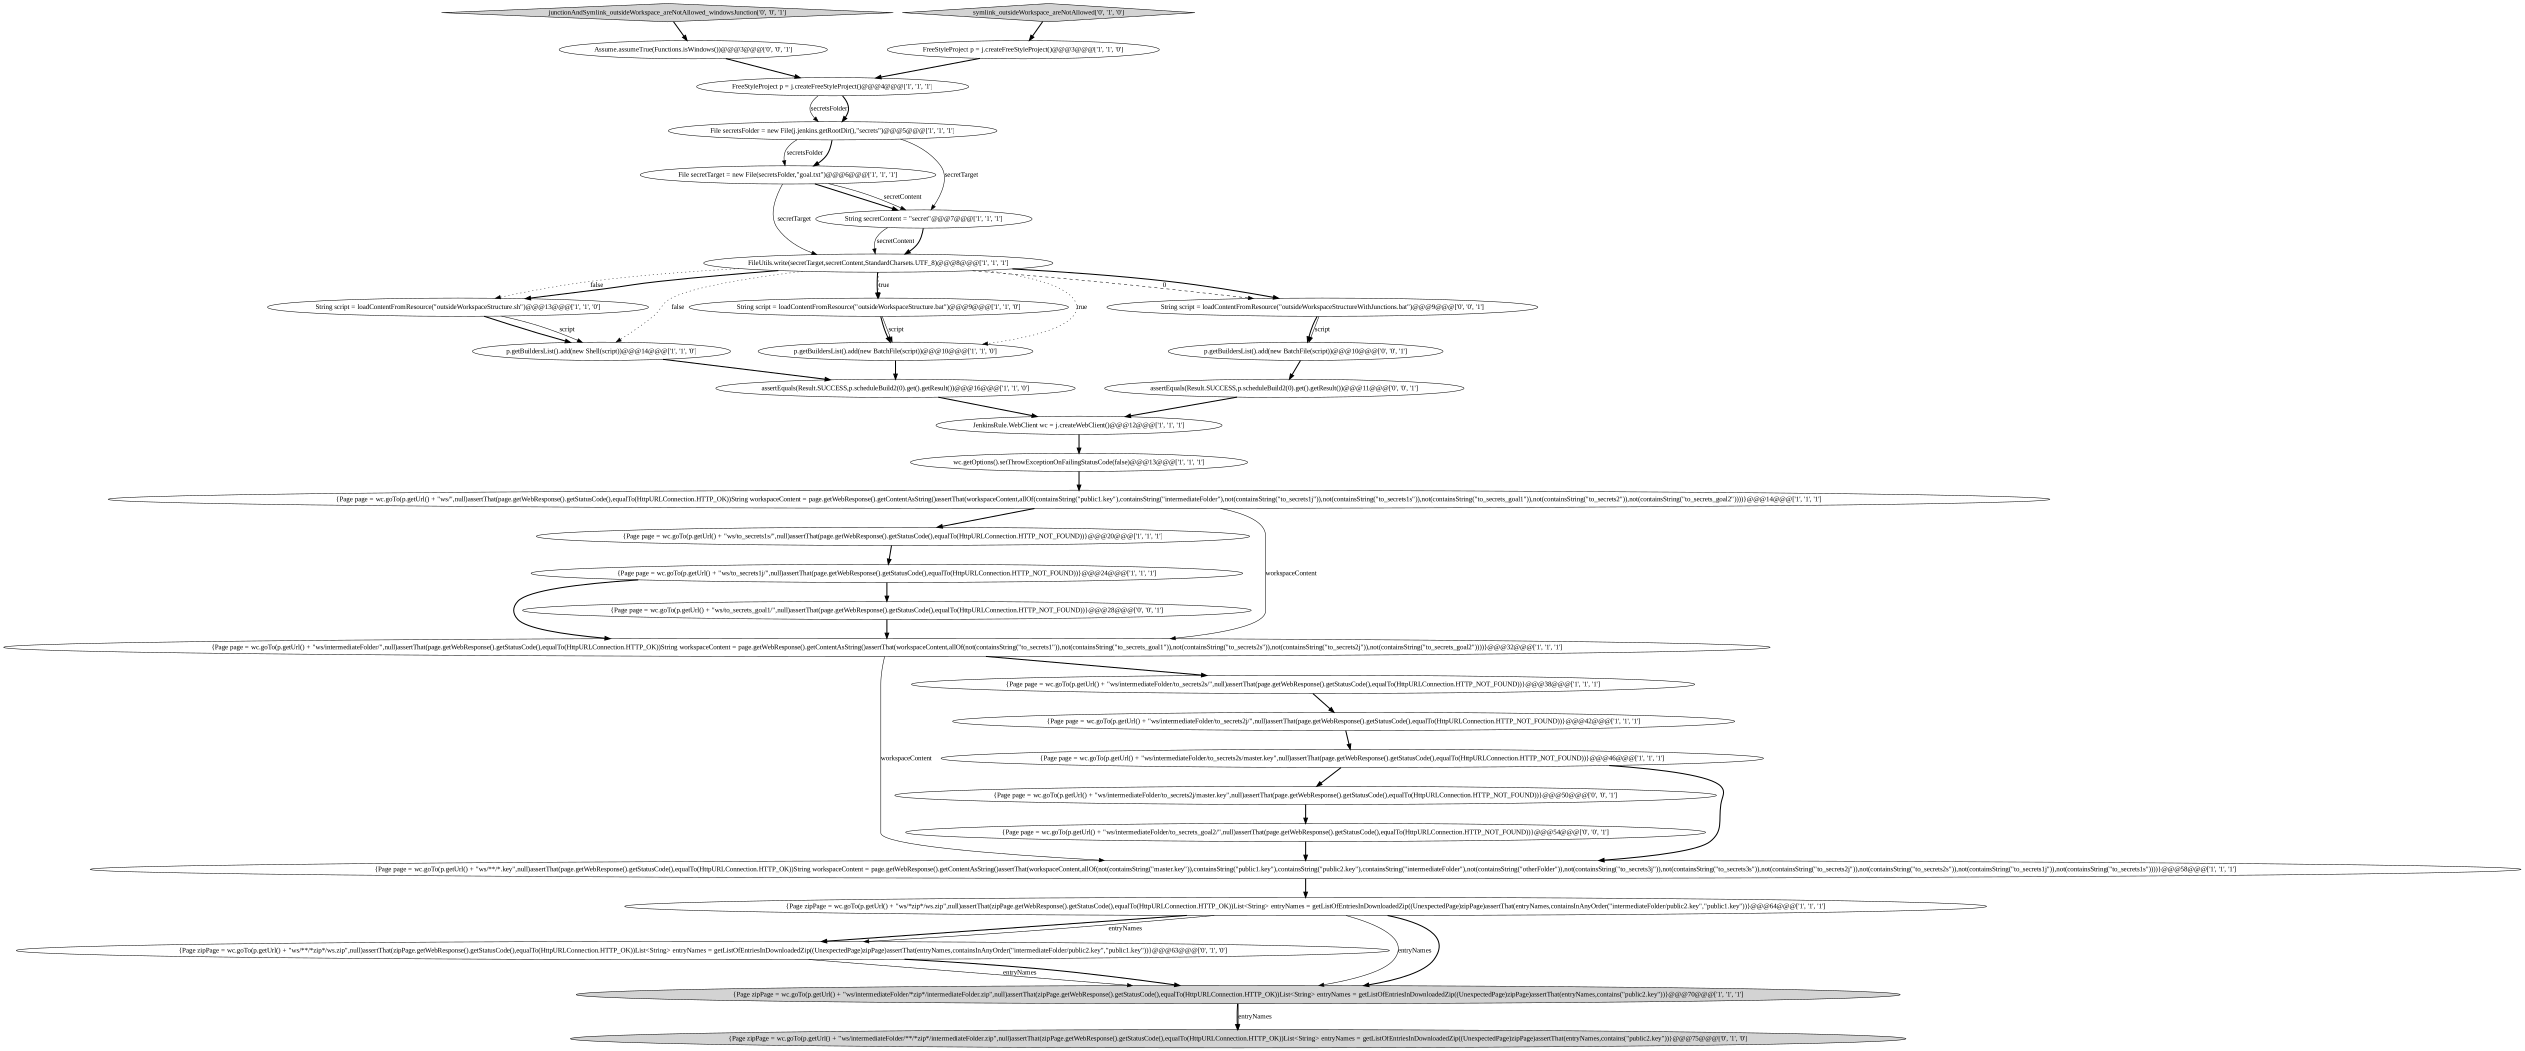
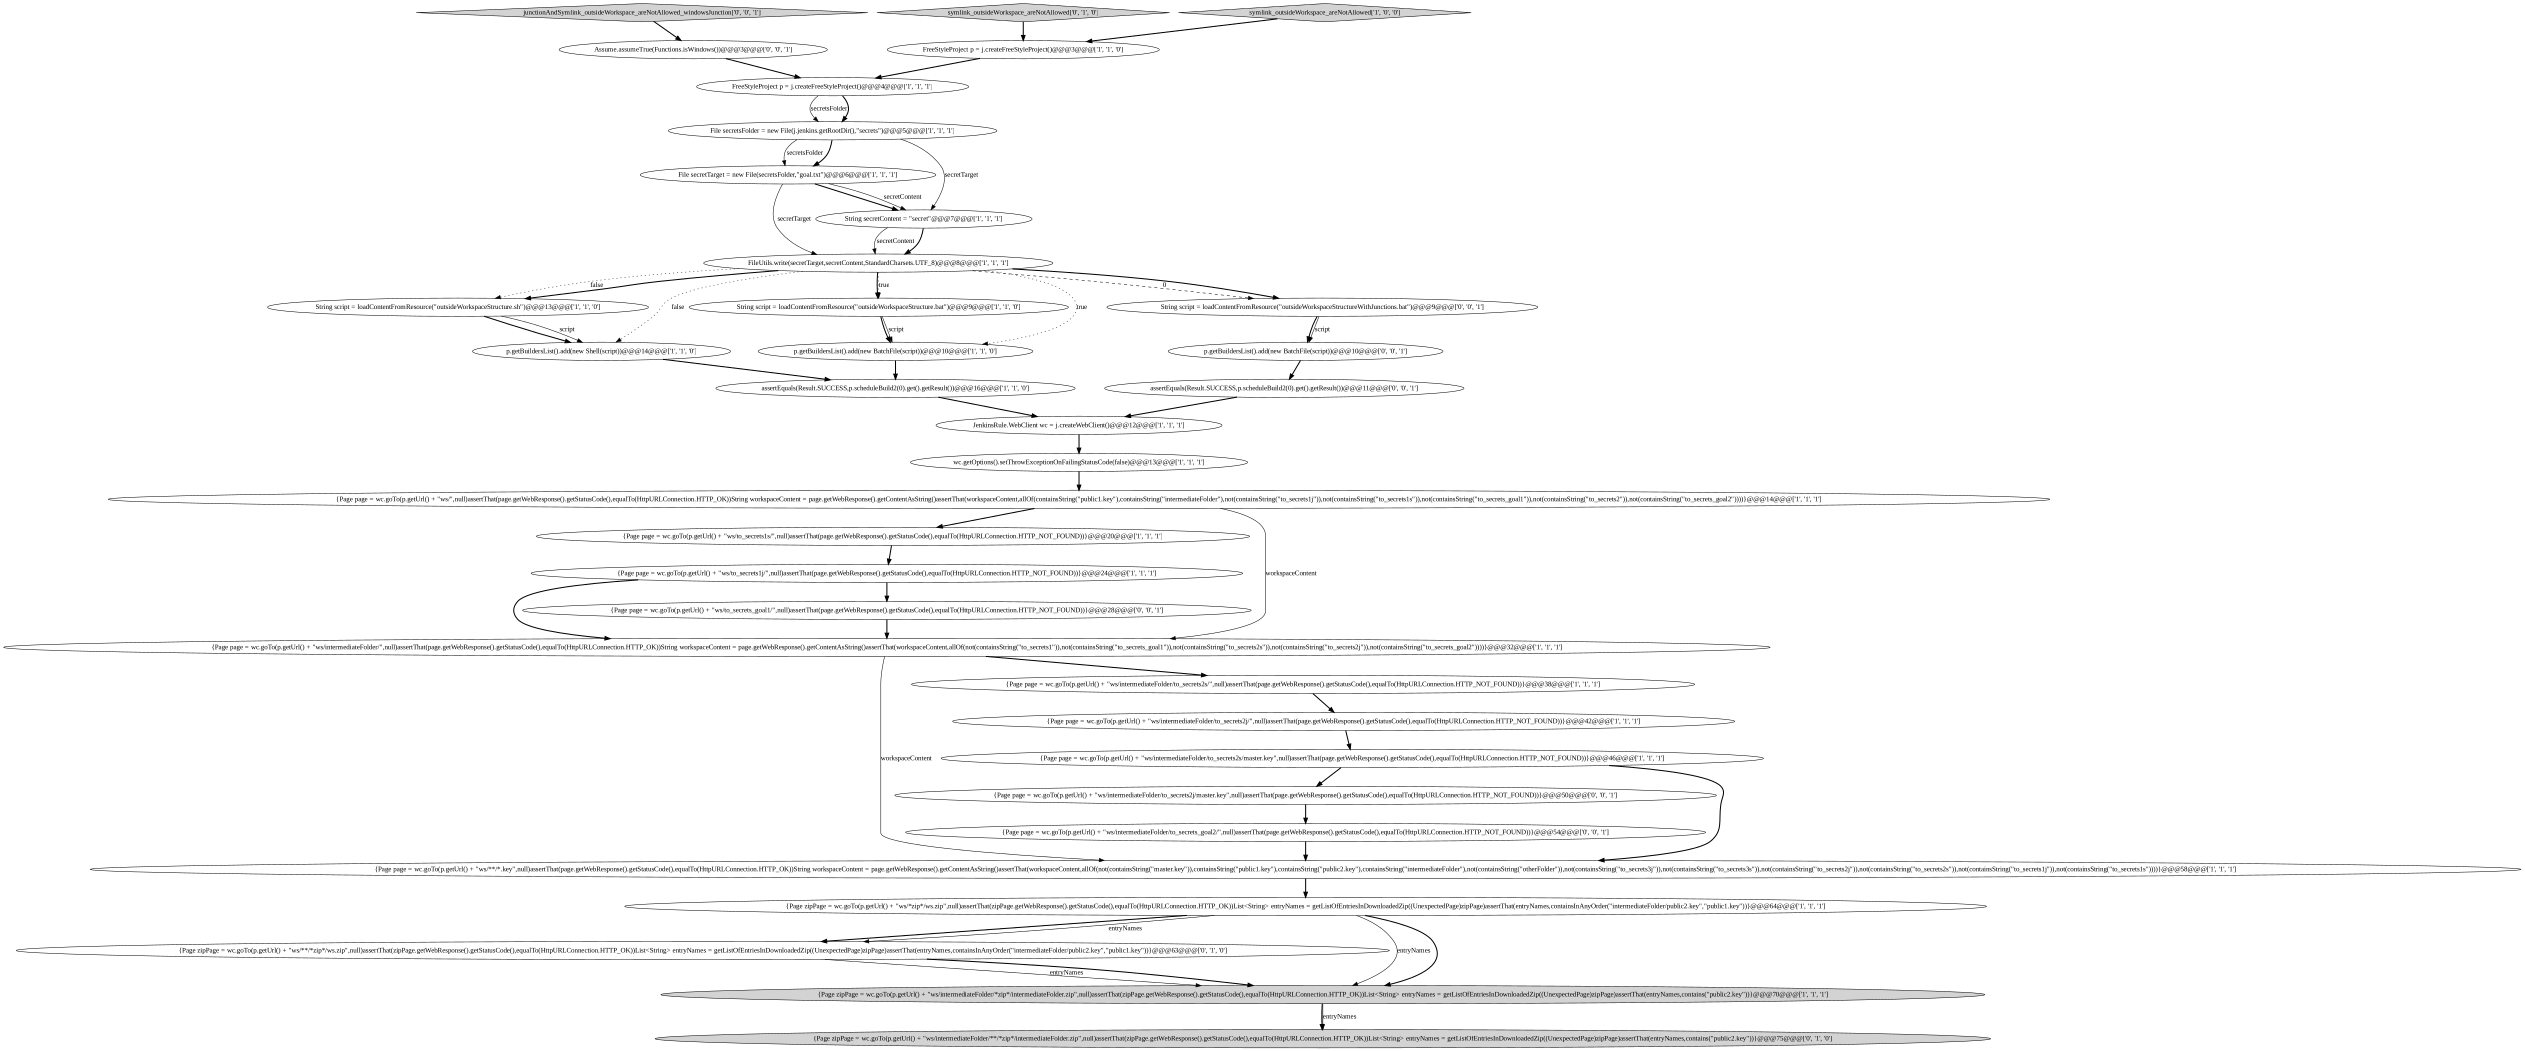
none -> (1325, 13)
